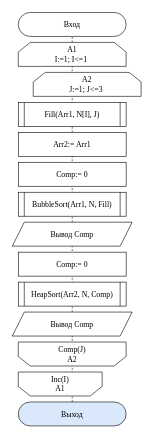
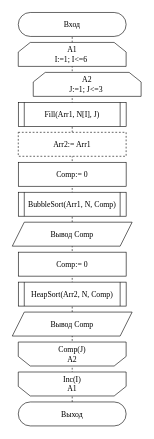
(72, 54) -> (72, 54)
(72, 144) -> (72, 144)
(72, 204) -> (72, 204)
(60, 384) -> (72, 384)
(72, 414) -> (72, 414)
